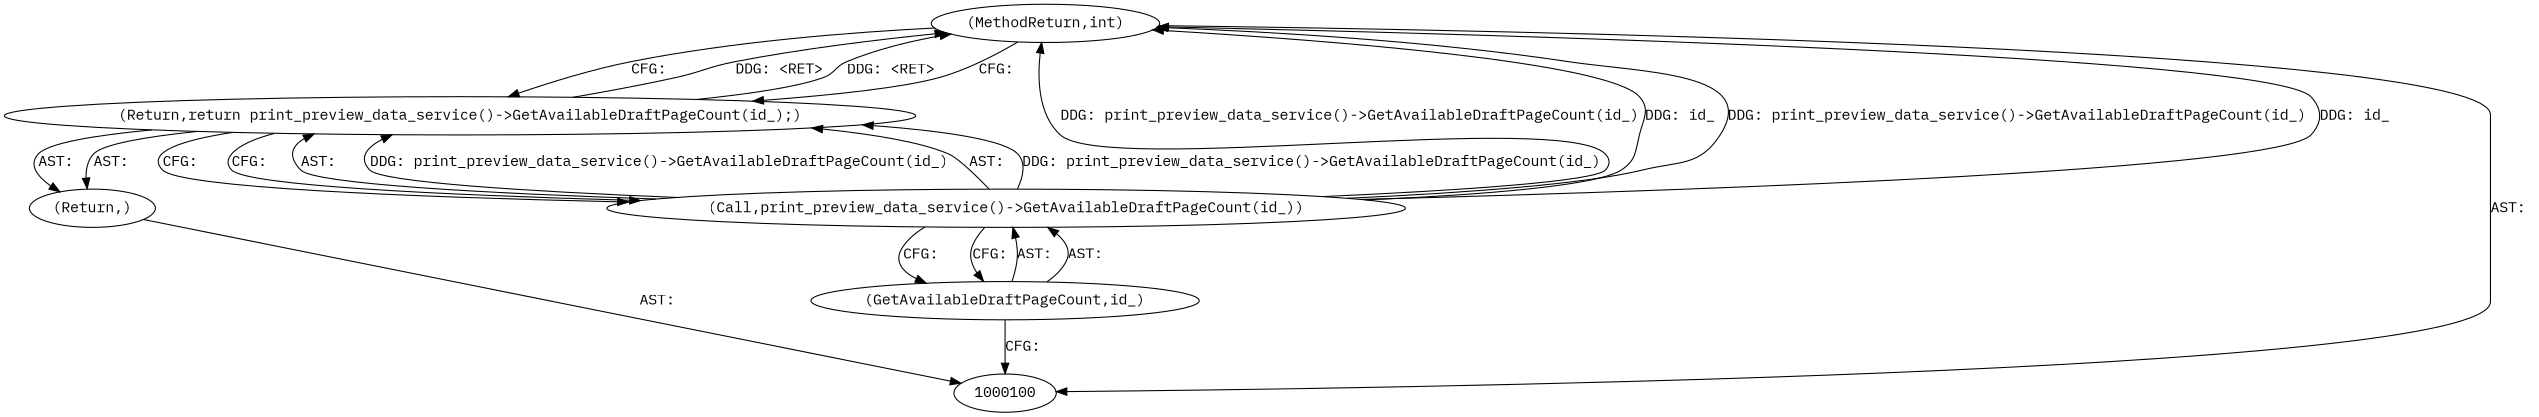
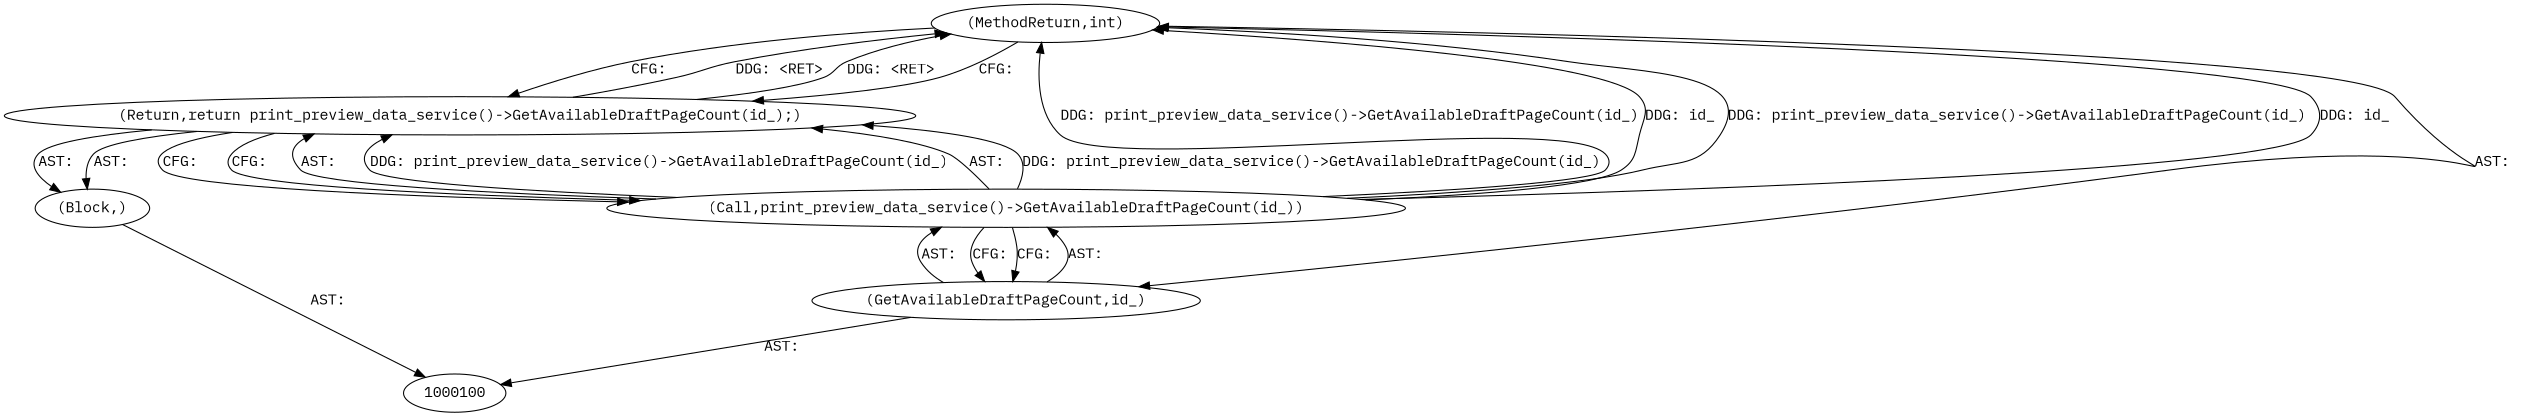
(92, 208) -> (92, 208)
(2490, 254) -> (2469, 162)
(1027, 347) -> (786, 347)
